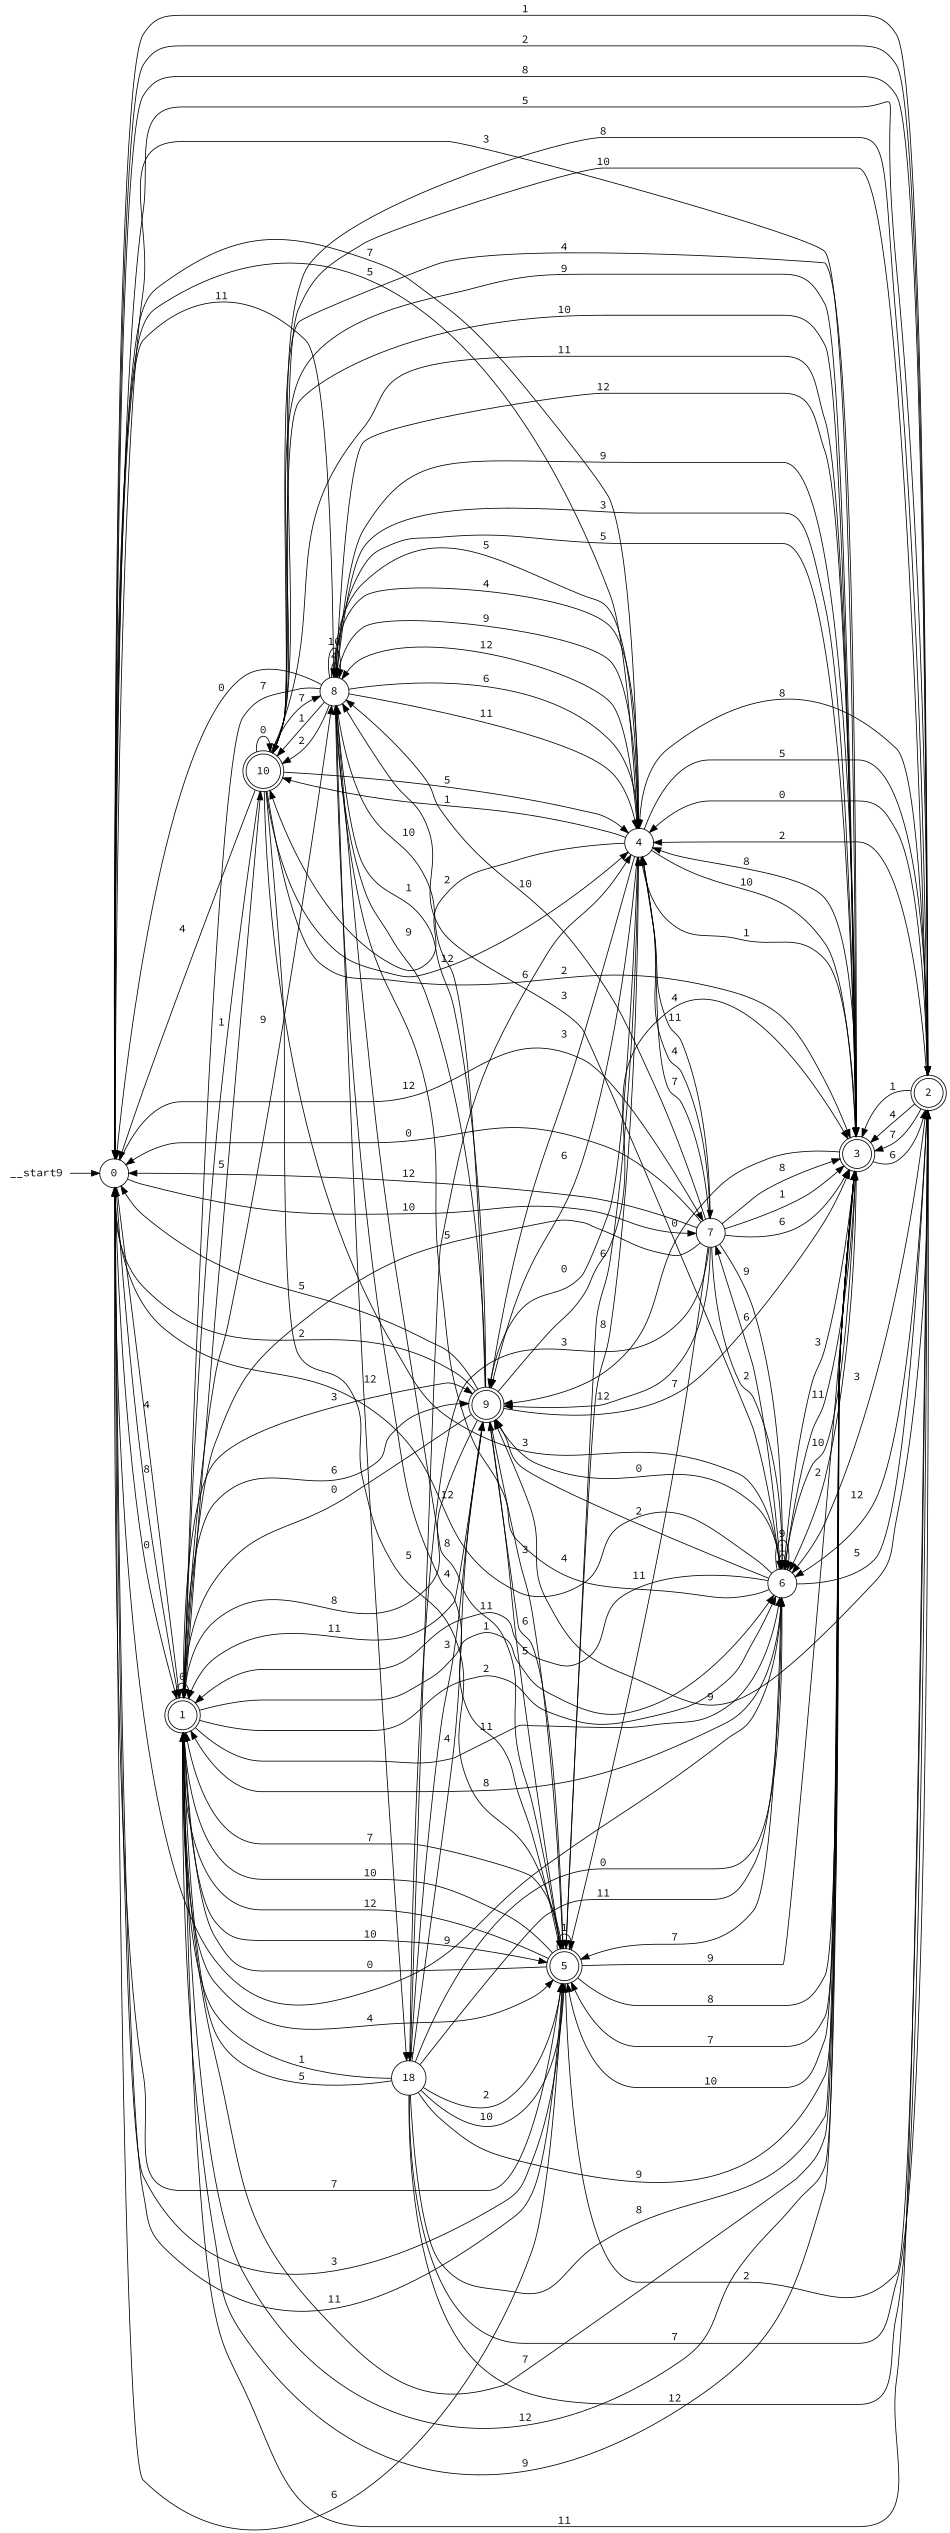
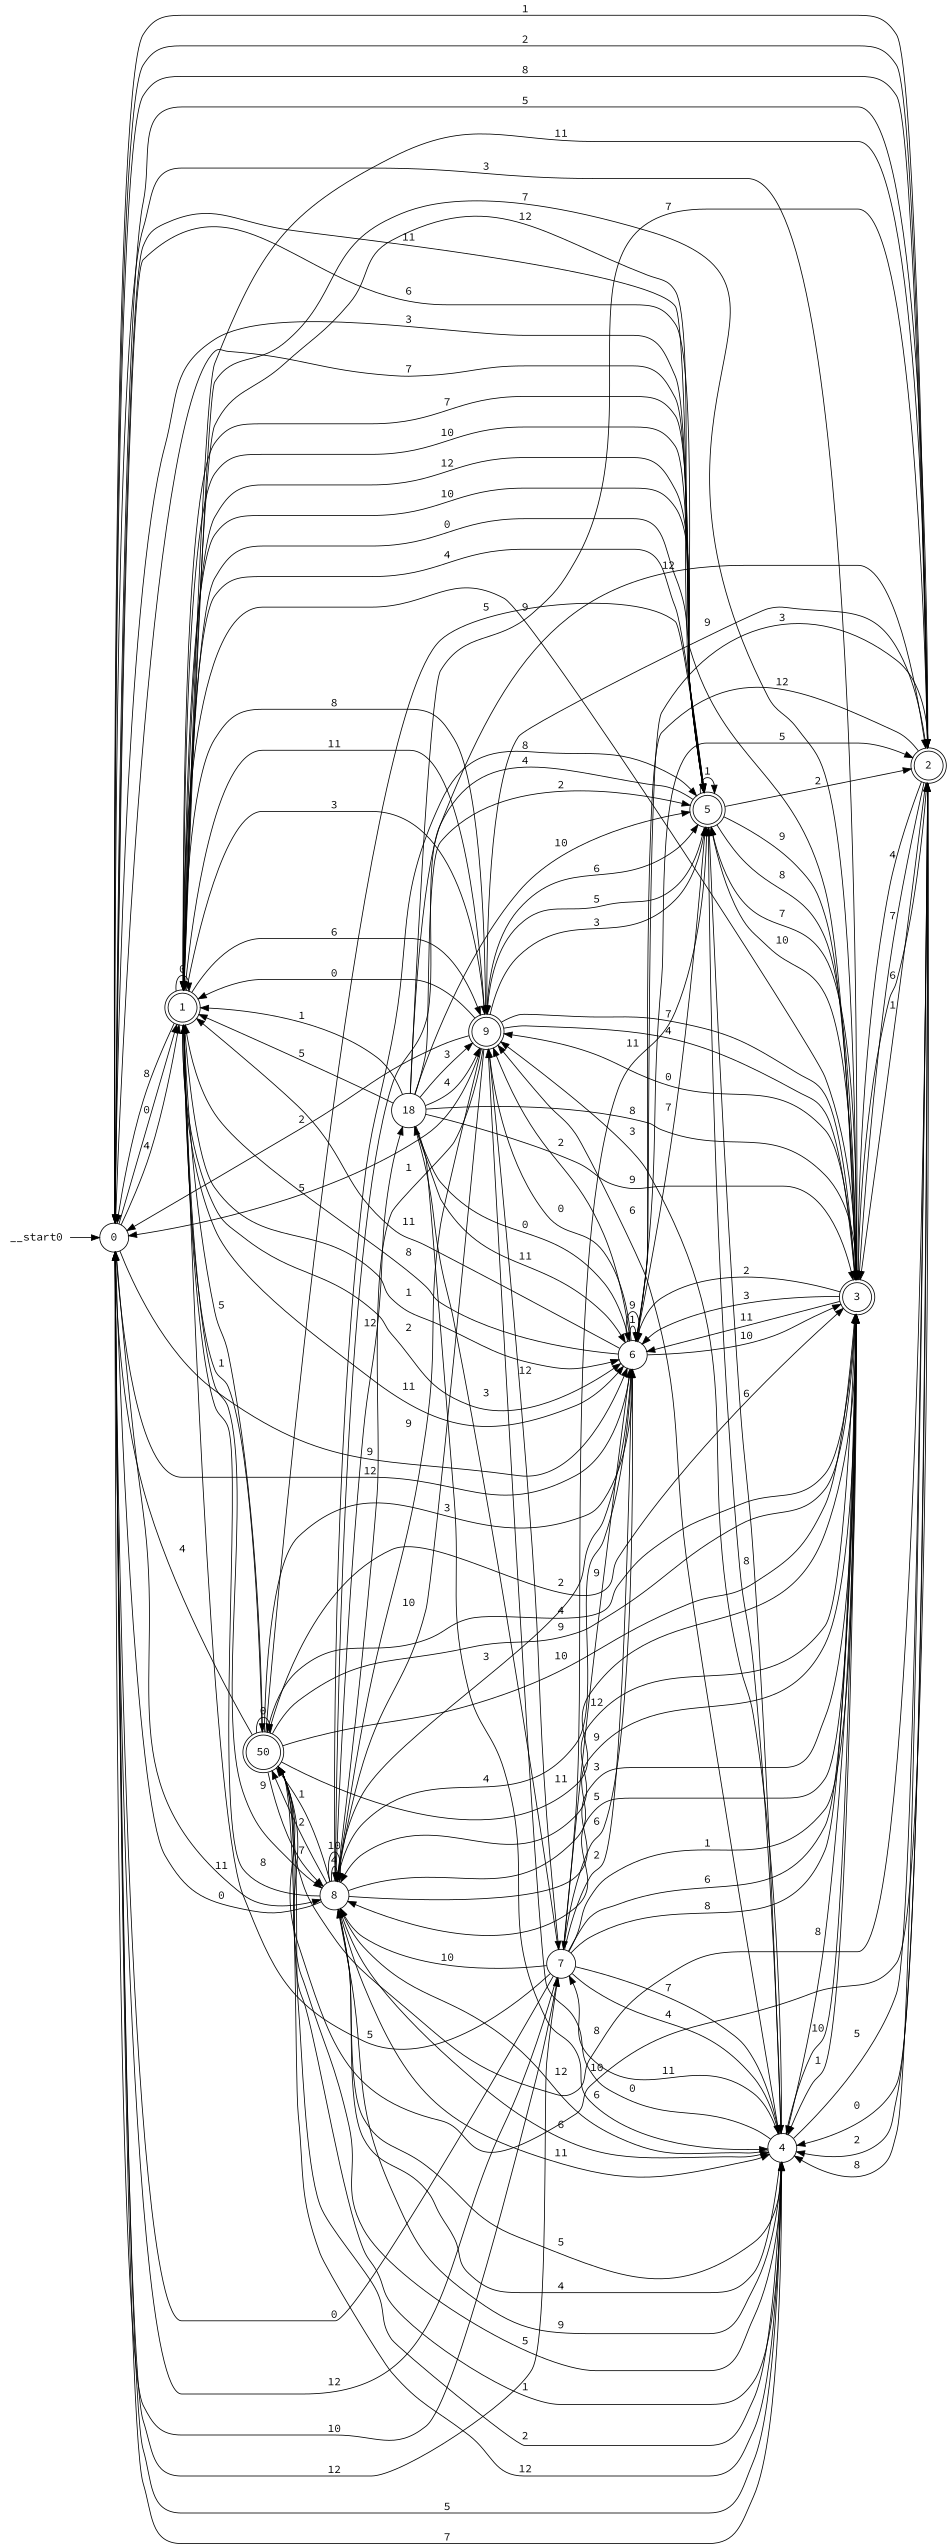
(263, 686) -> (263, 1863)
(263, 771) -> (263, 1752)
(37, 1173) -> (37, 1238)
(659, 1383) -> (530, 1517)
